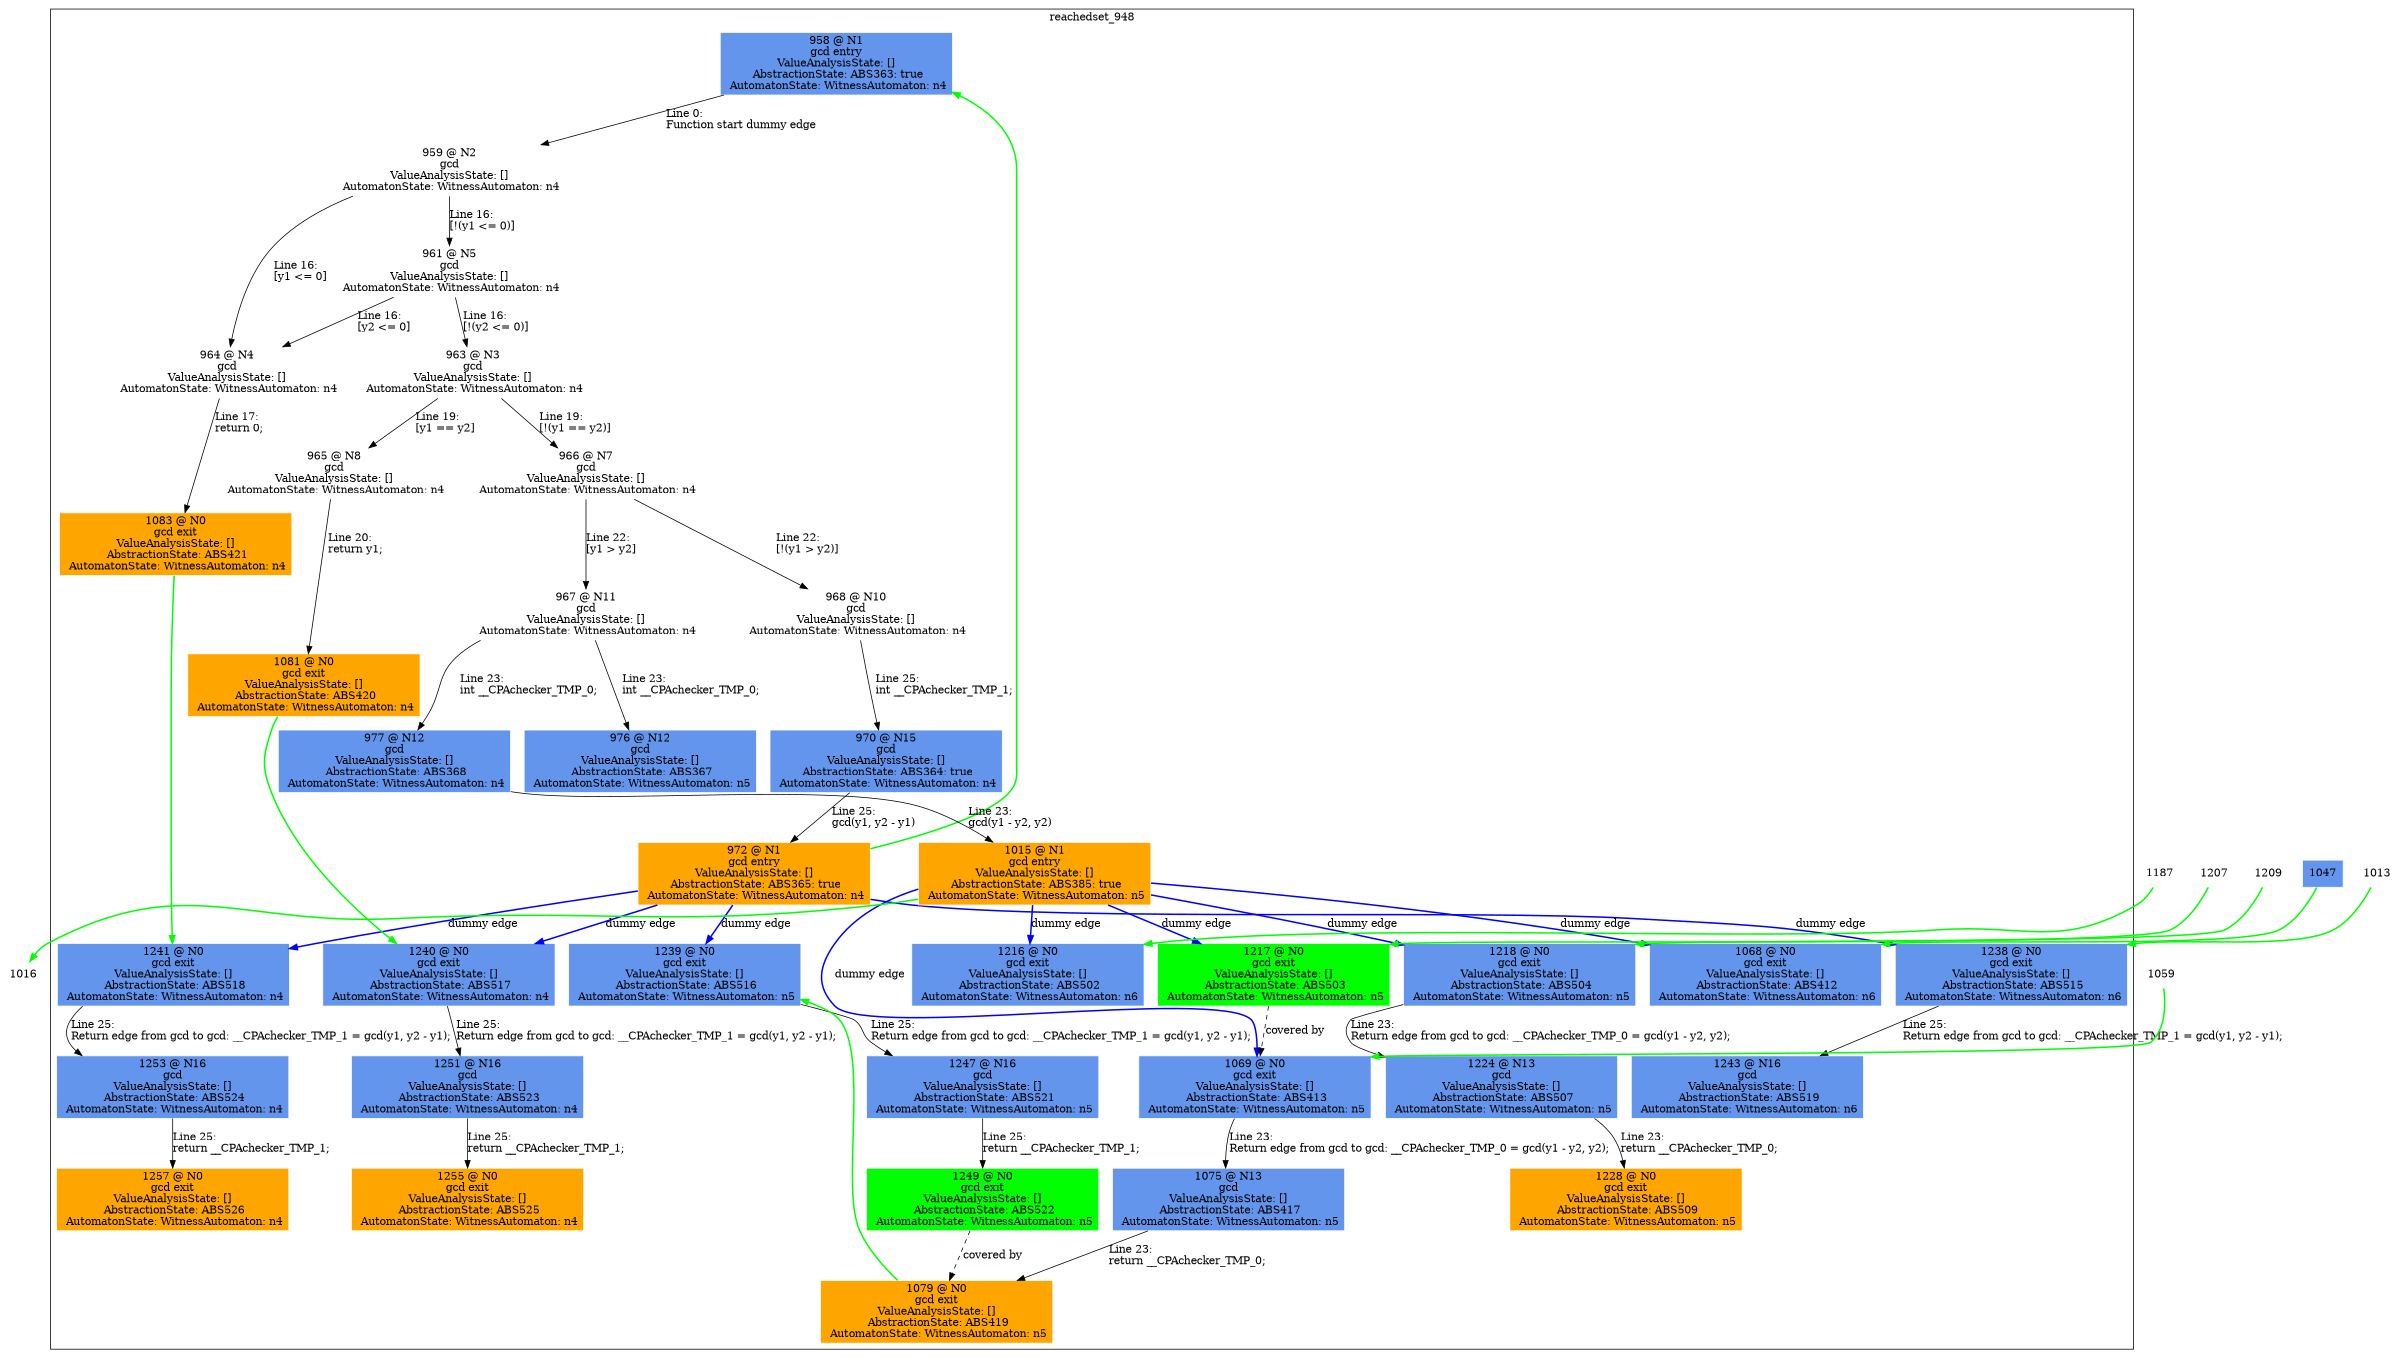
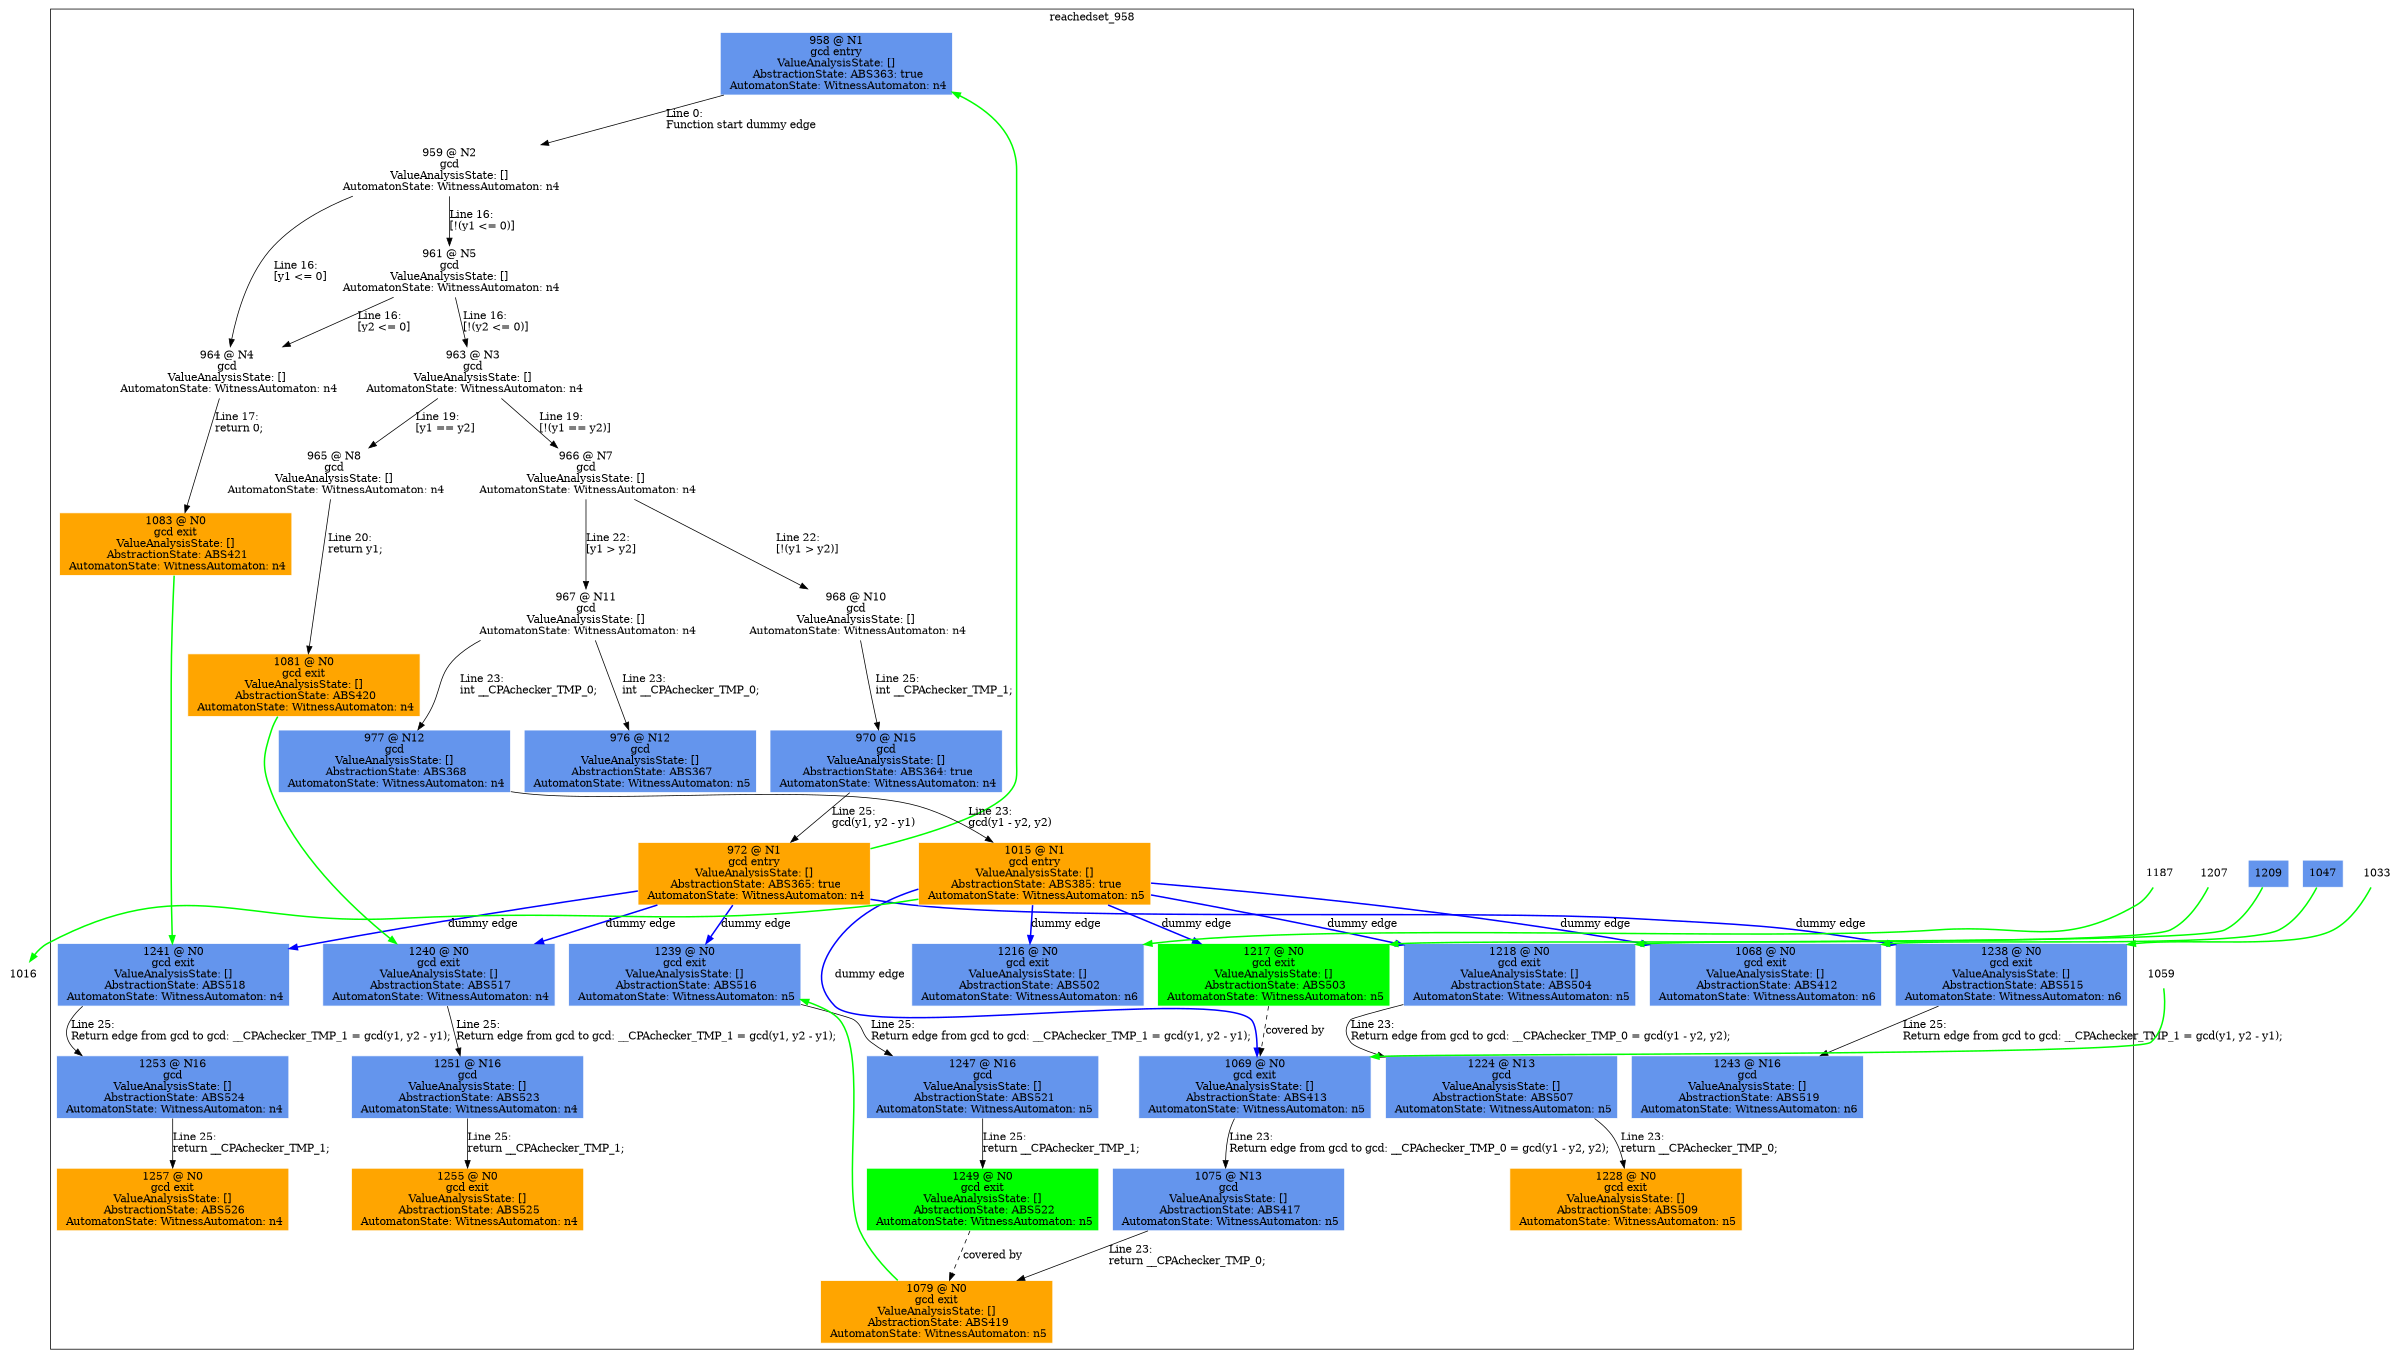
(1092, 18) -> (1092, 18)
(2269, 874) -> (2269, 874)
(2377, 874) -> (2377, 874)
